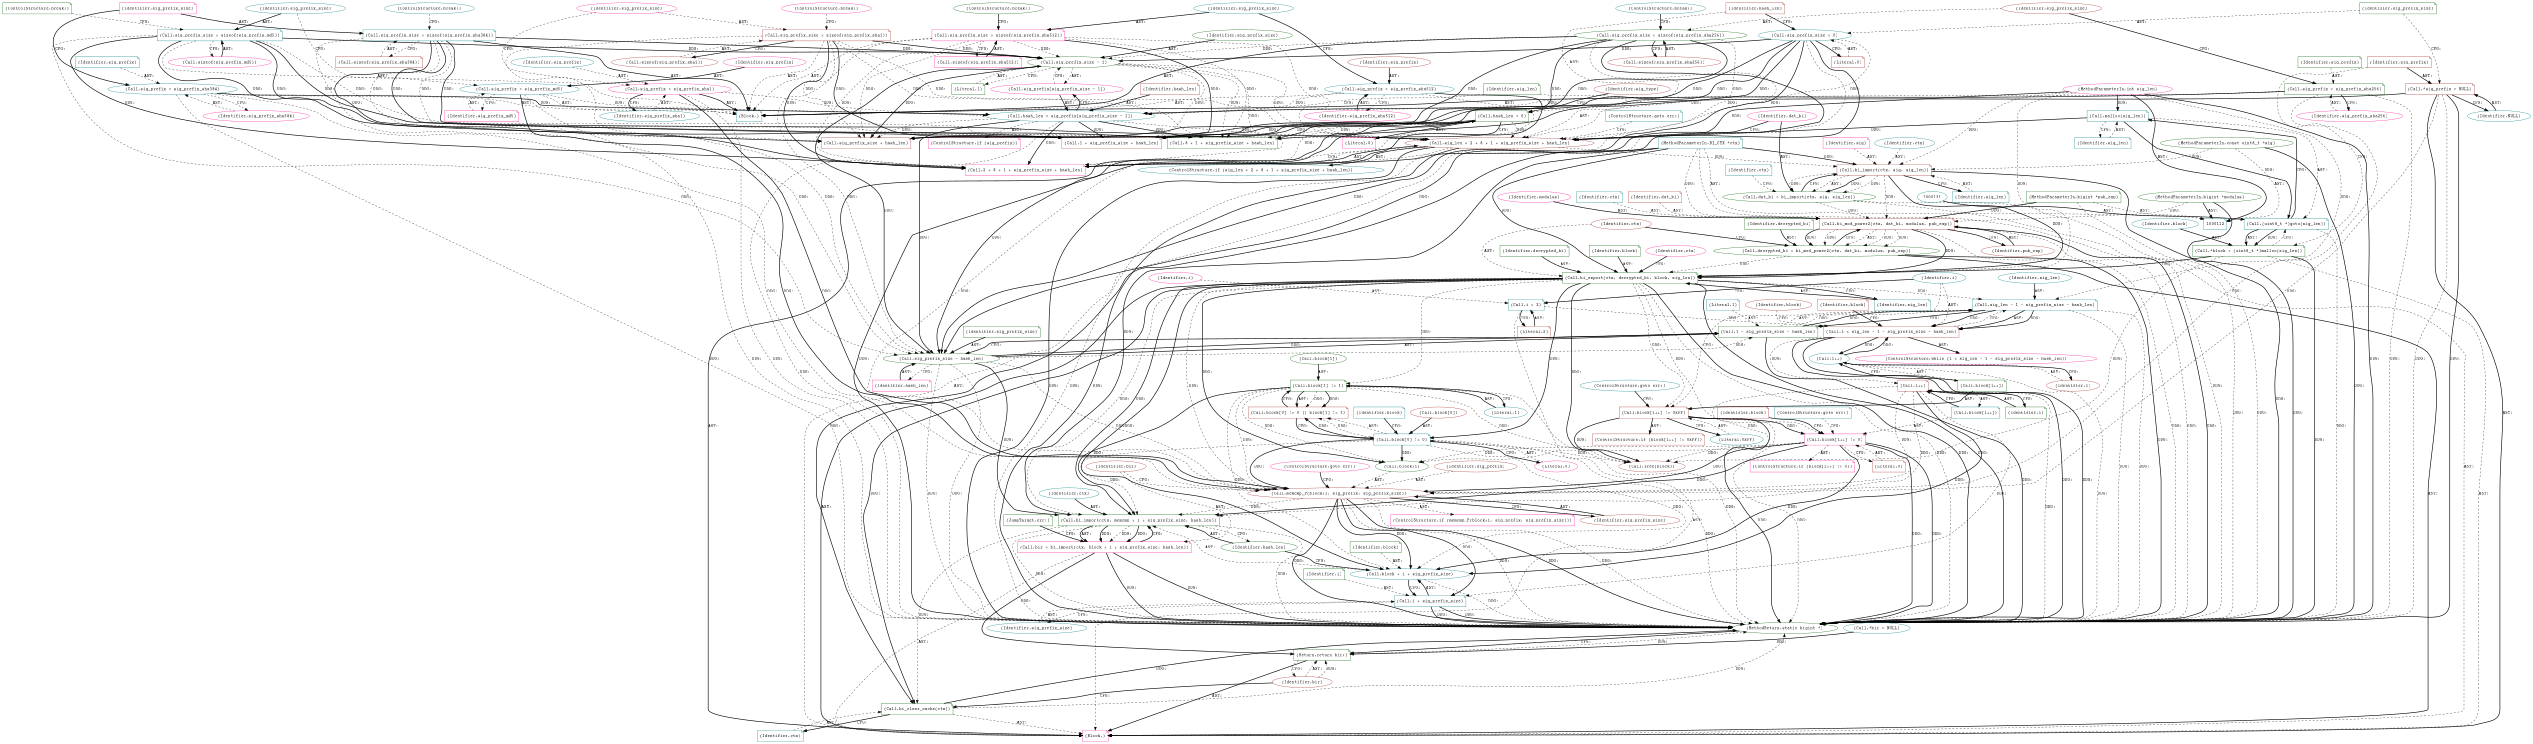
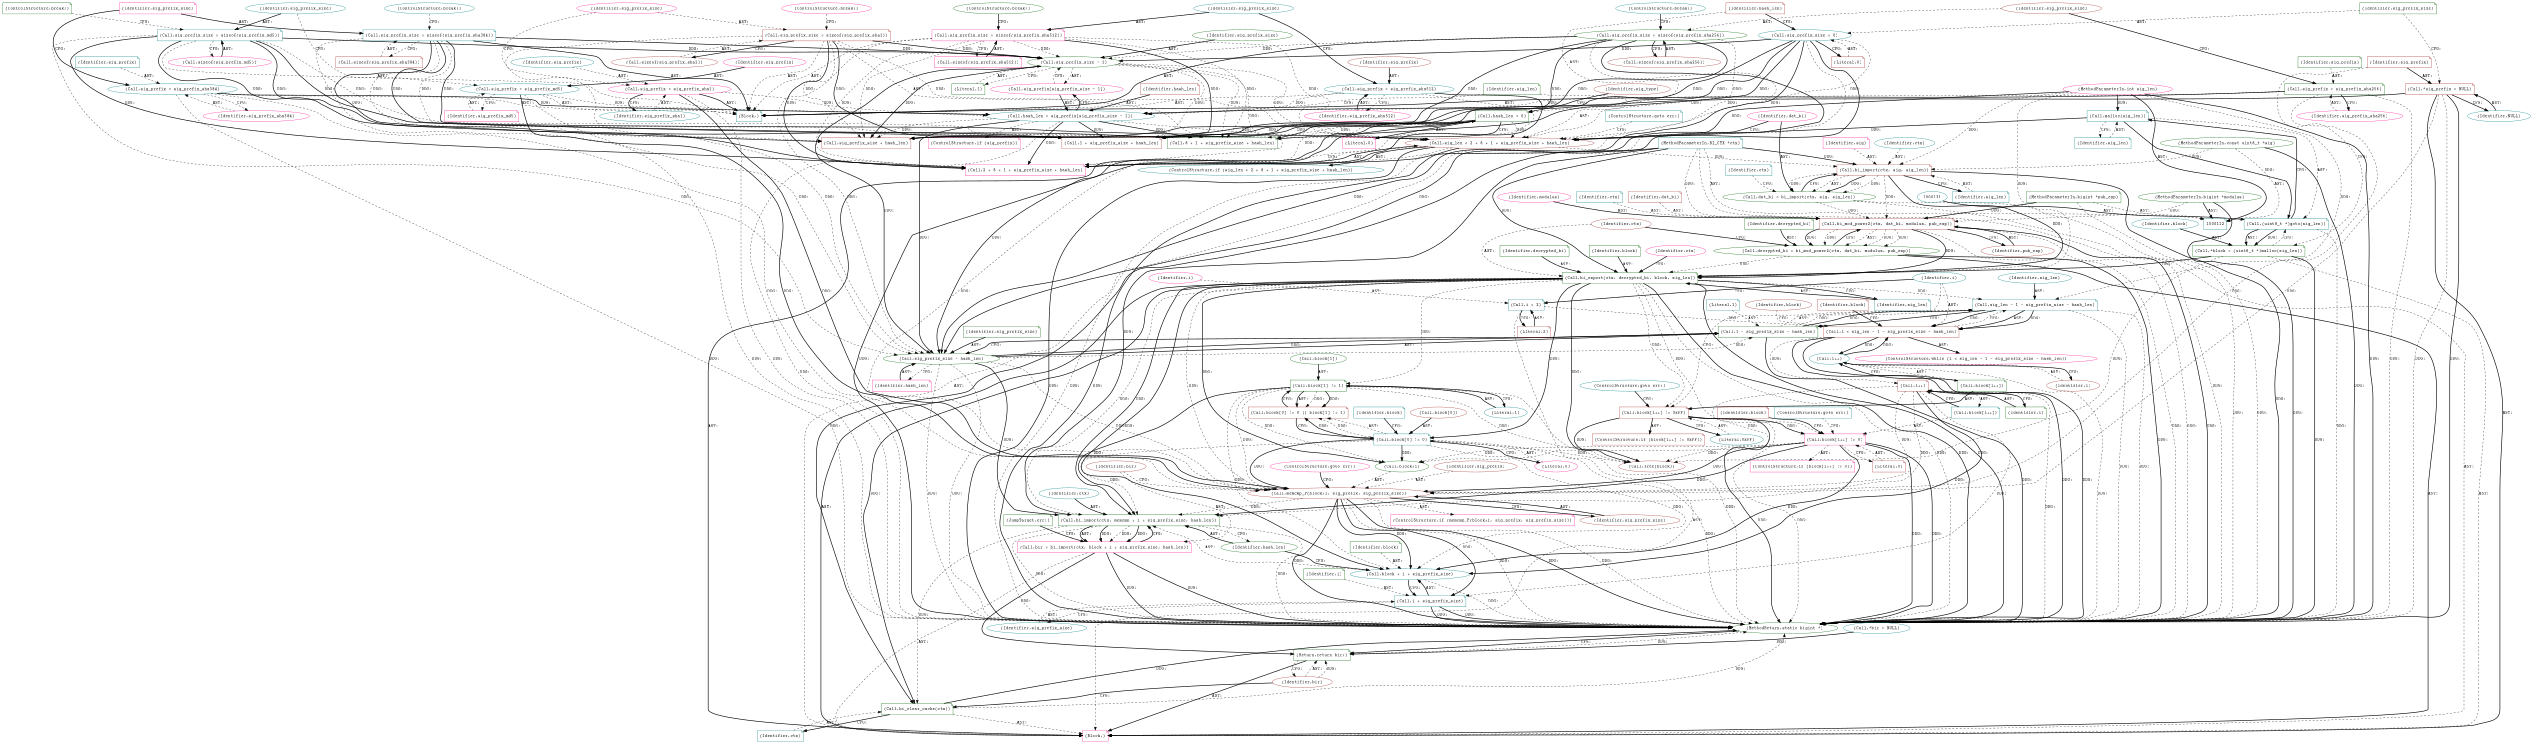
(920, 89) -> (920, 89)
